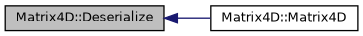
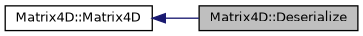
(194, 18) -> (182, 18)
